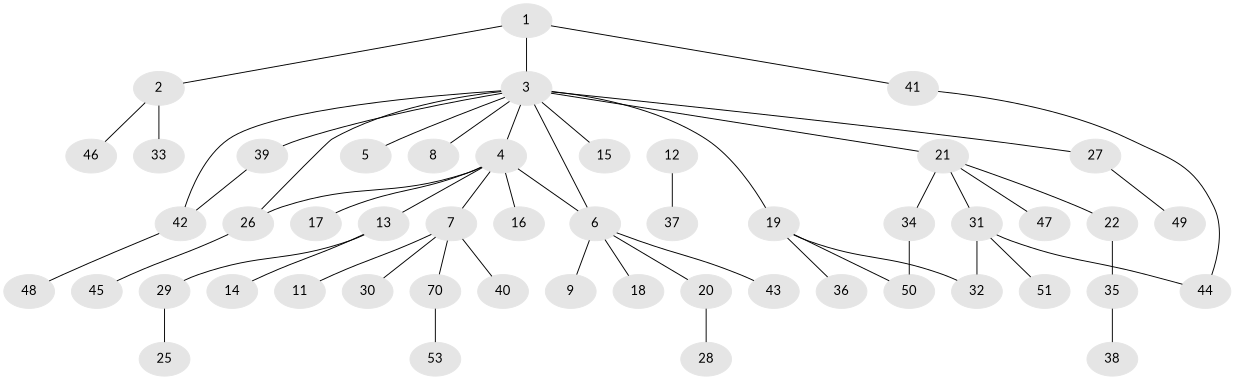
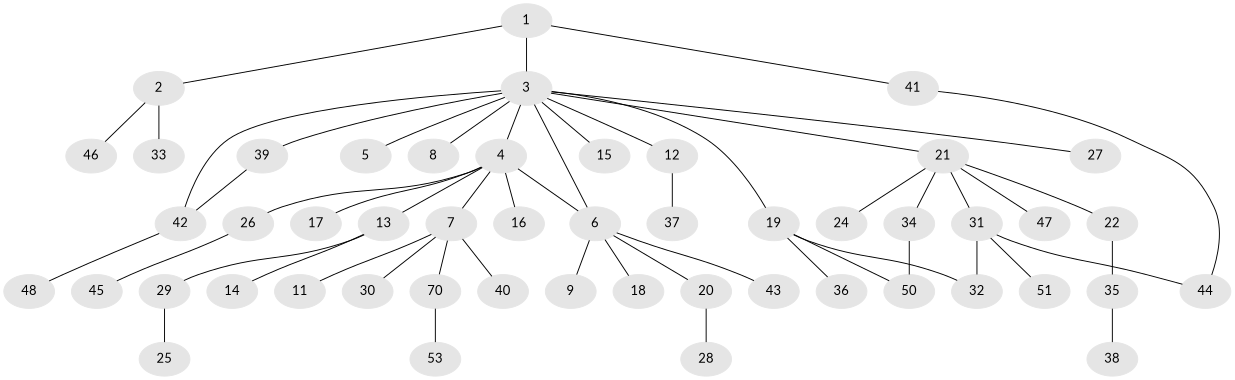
(342, 134) -> (600, 122)
none -> (842, 224)
(1180, 224) -> none
